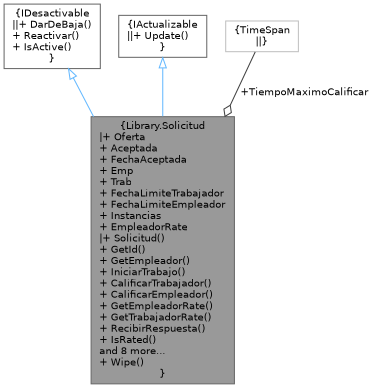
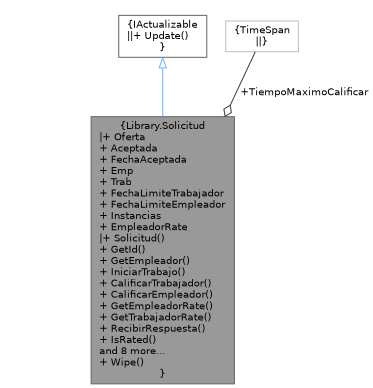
(52, 36) -> none
